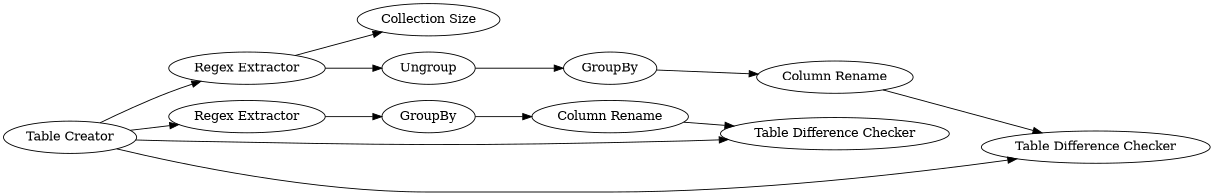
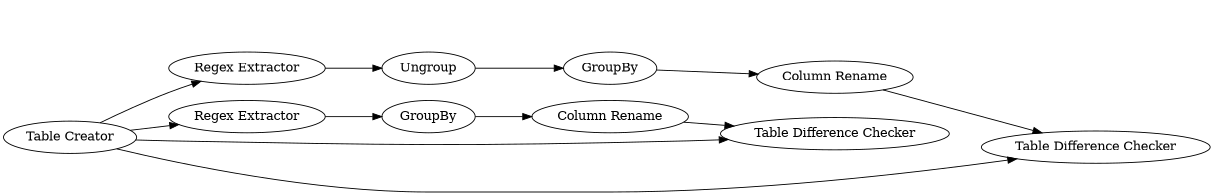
(429, 20) -> none
